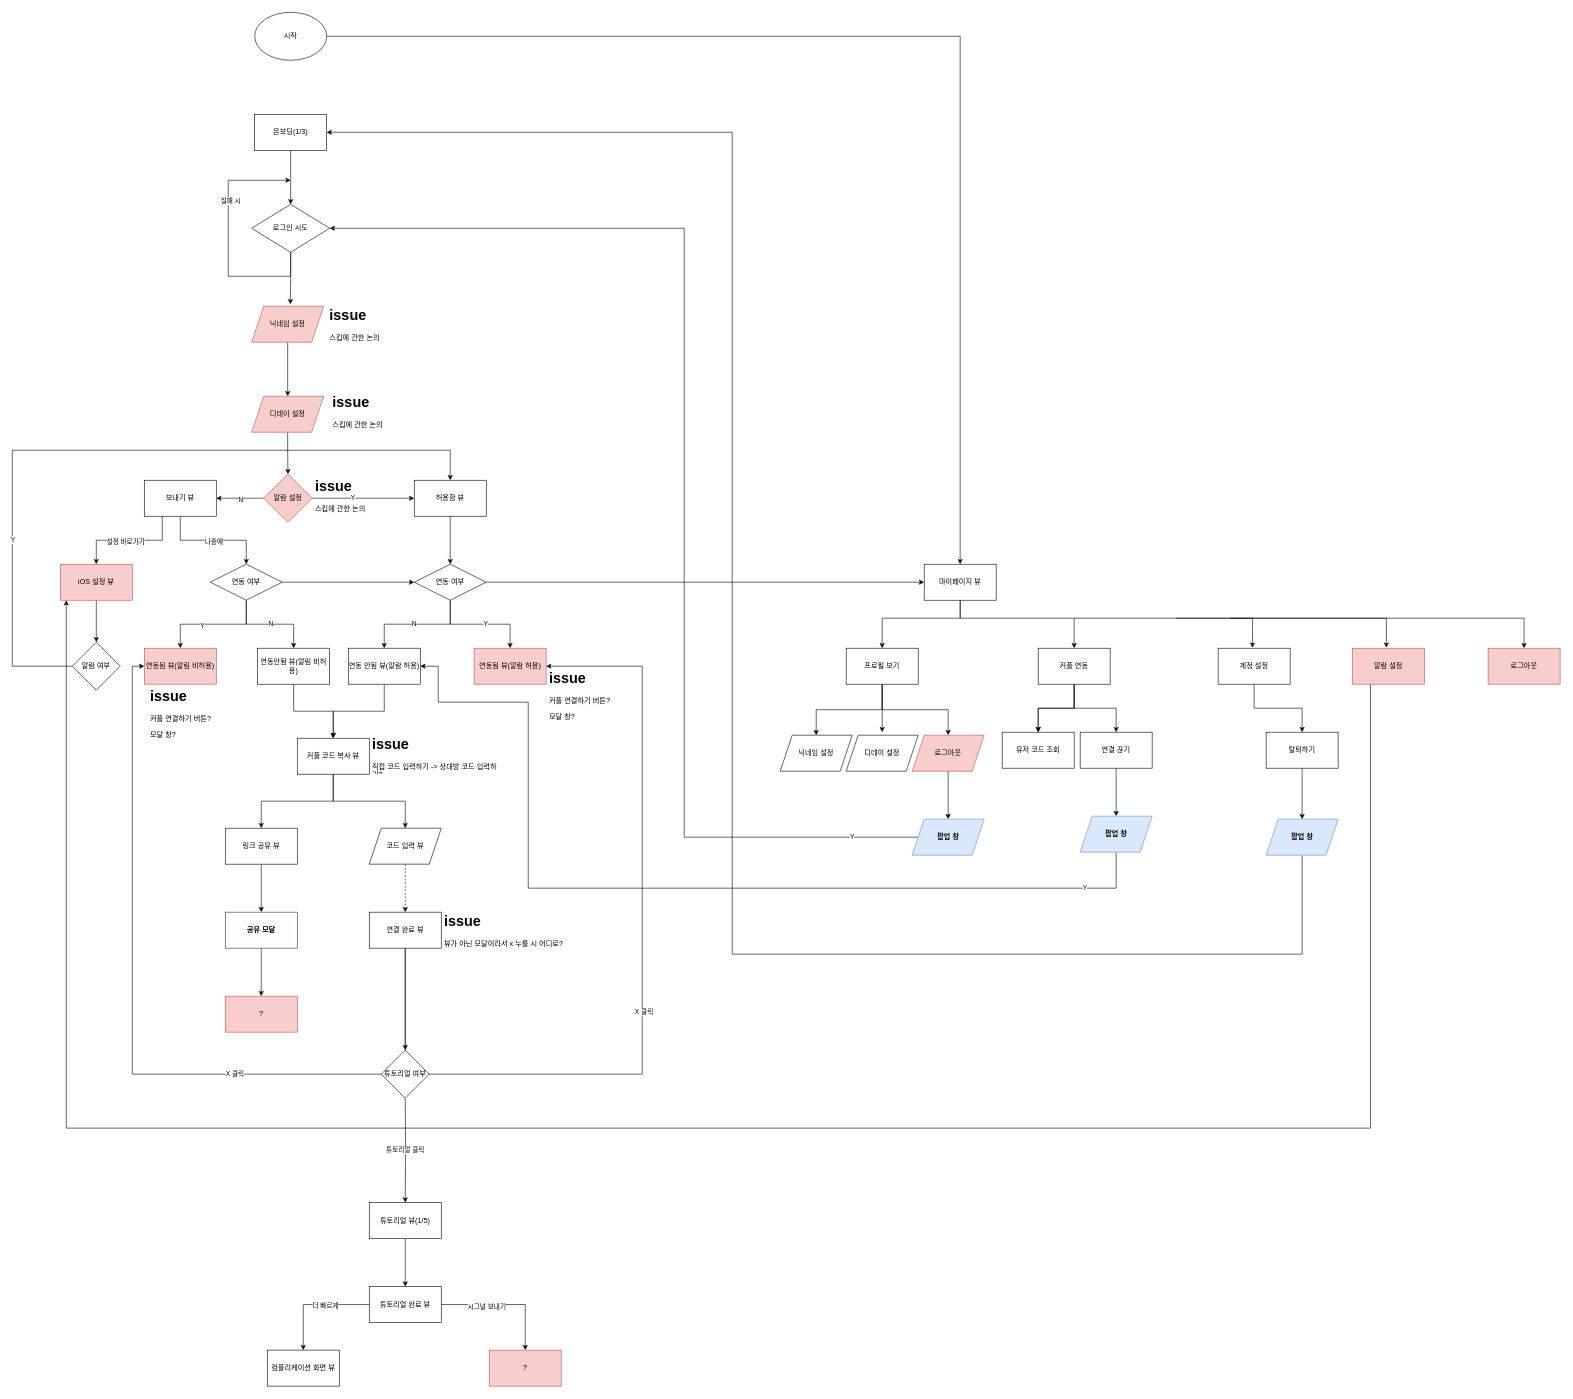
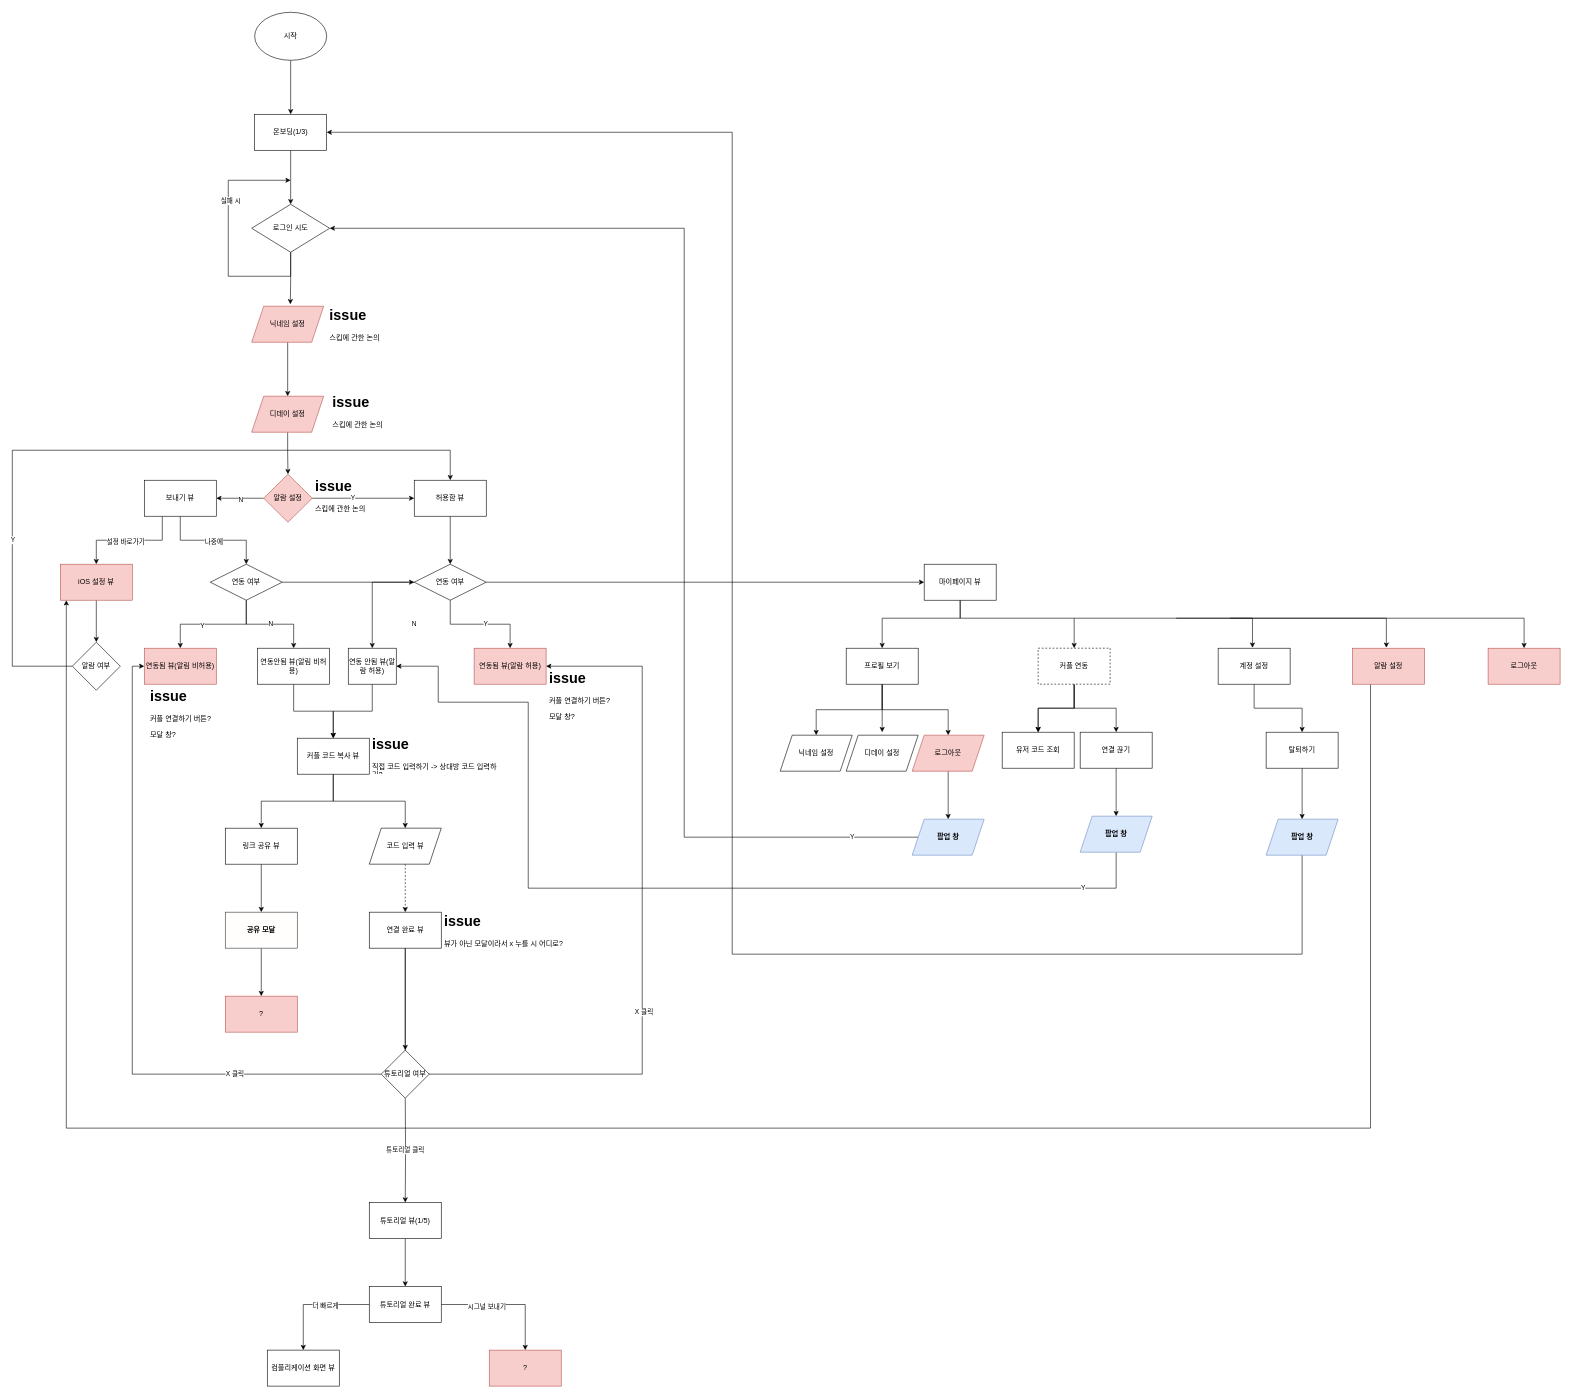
(959, 36) -> (291, 85)
(384, 666) -> (372, 666)
(1074, 666) -> (1074, 666)
